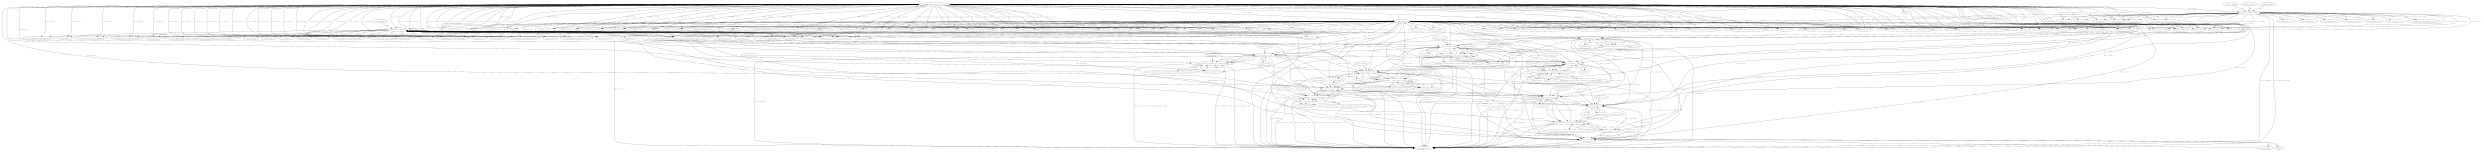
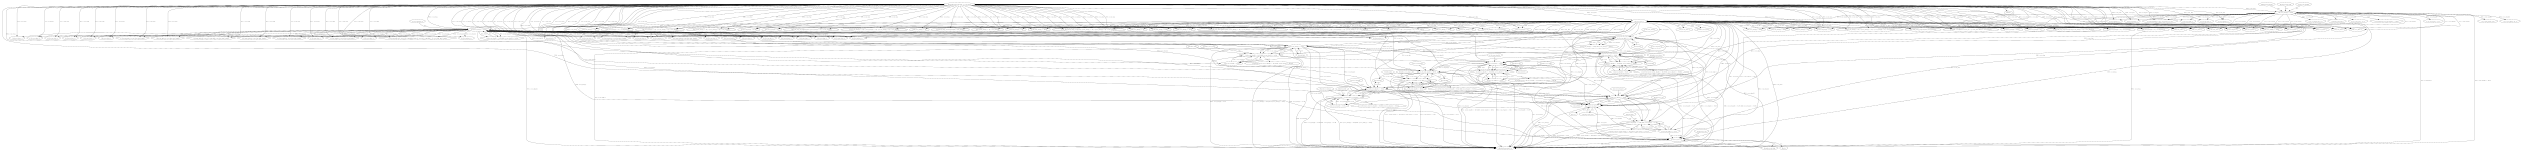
(1101, 73) -> (1854, 34)
